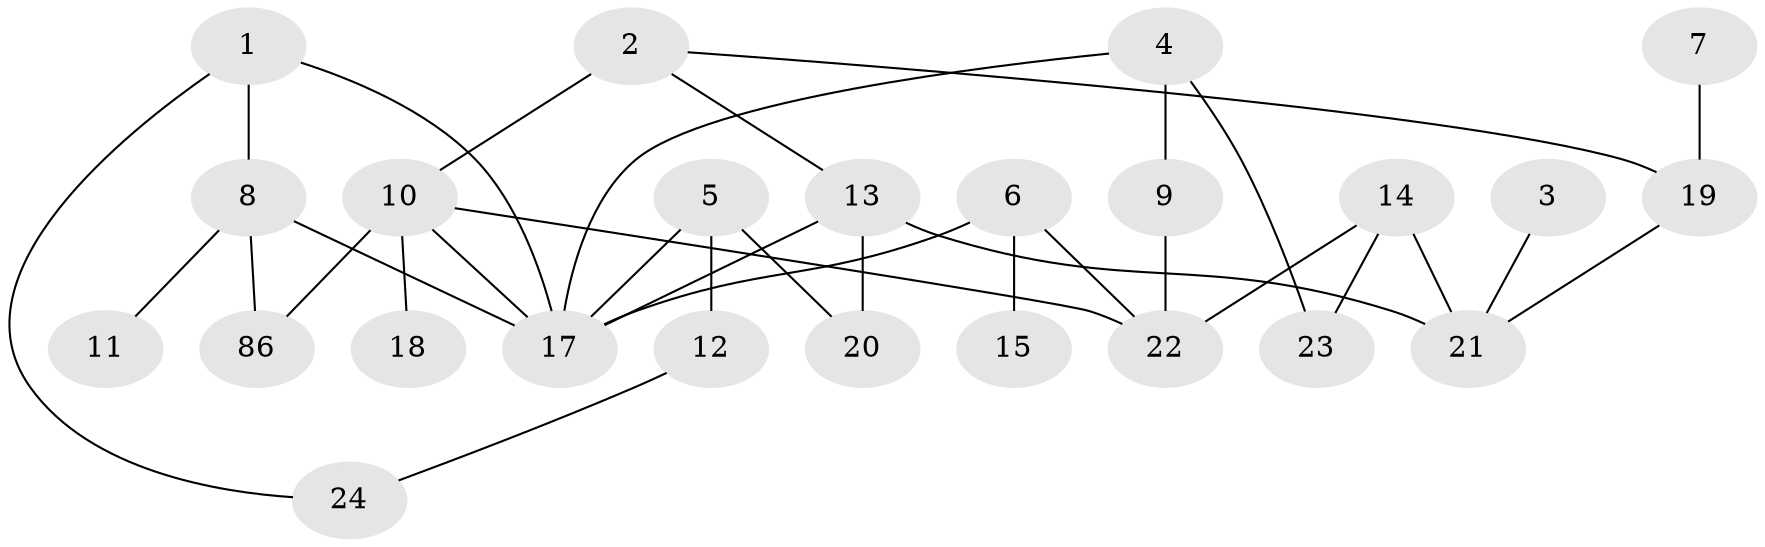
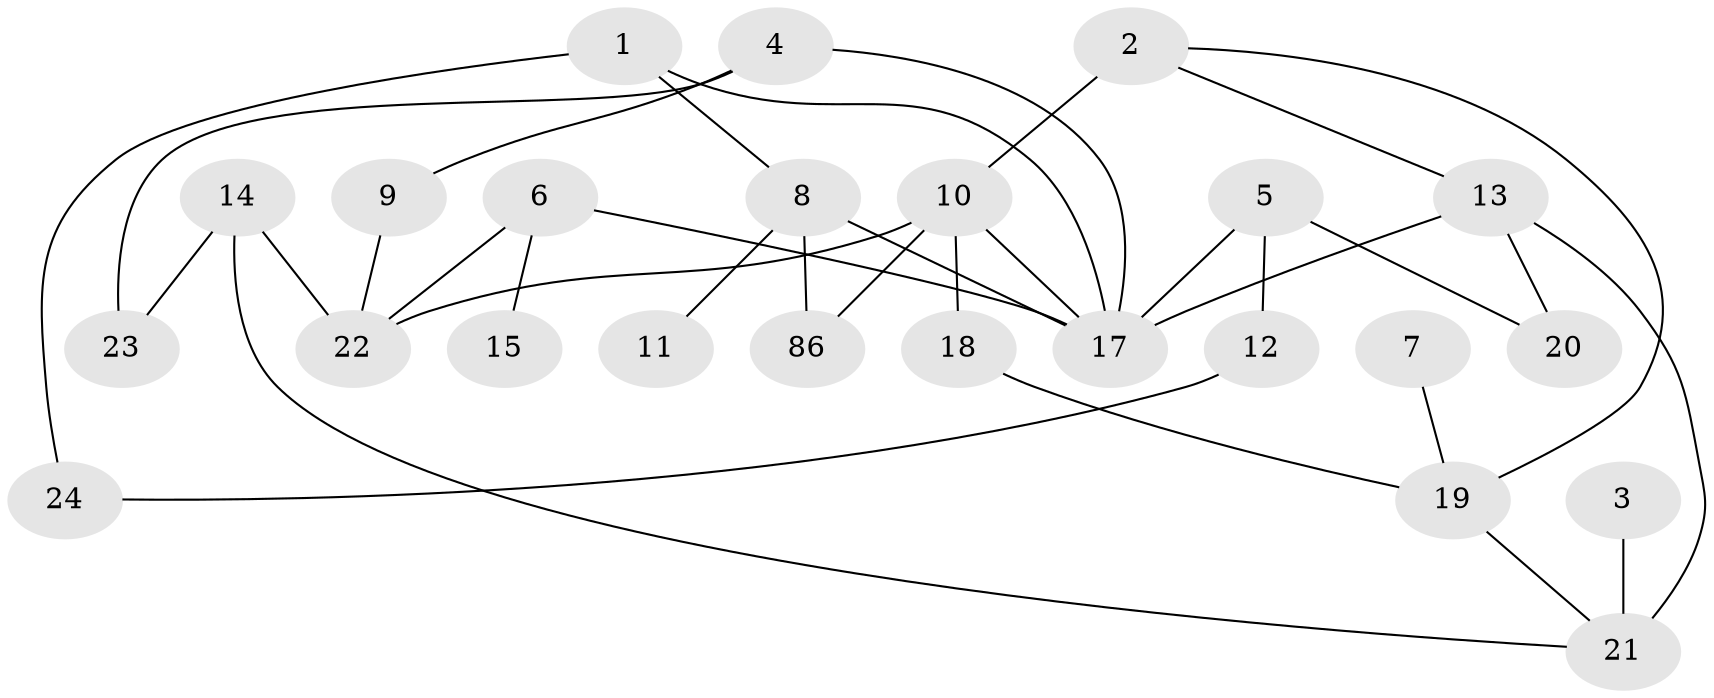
none -> (1199, 438)
